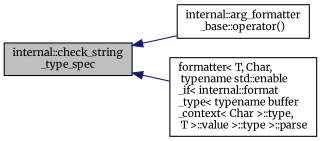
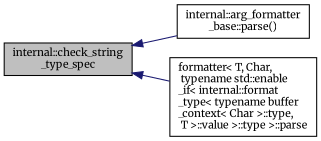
(243, 21) -> (243, 21)
